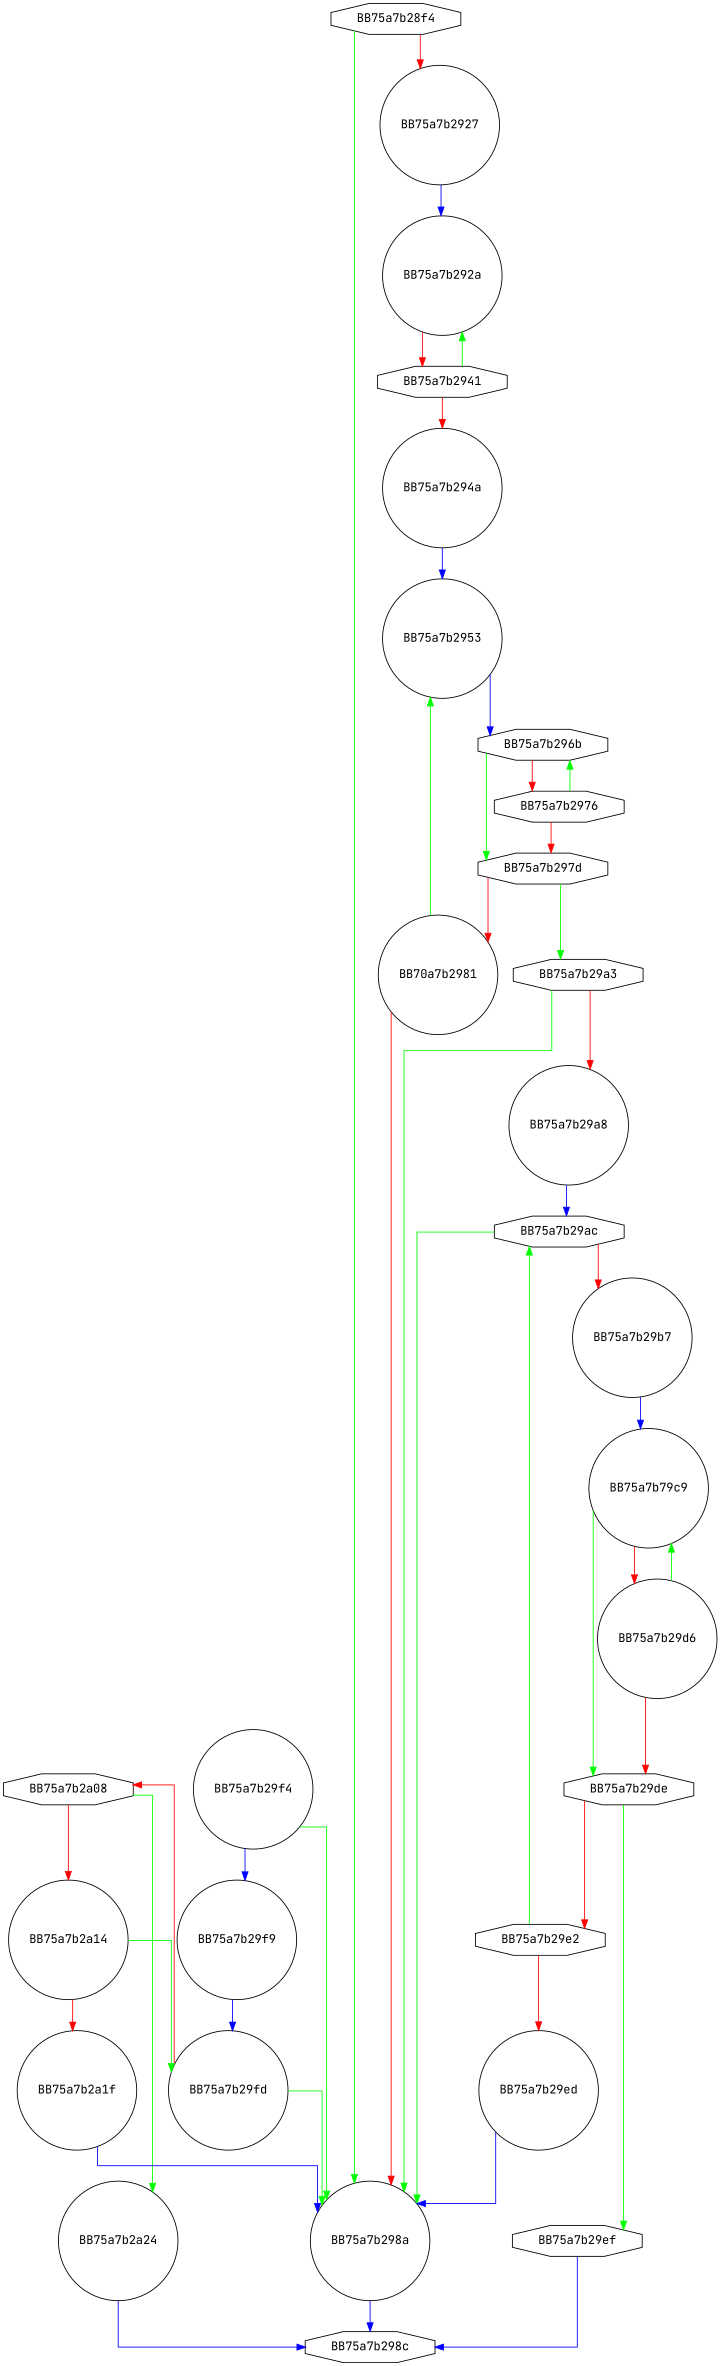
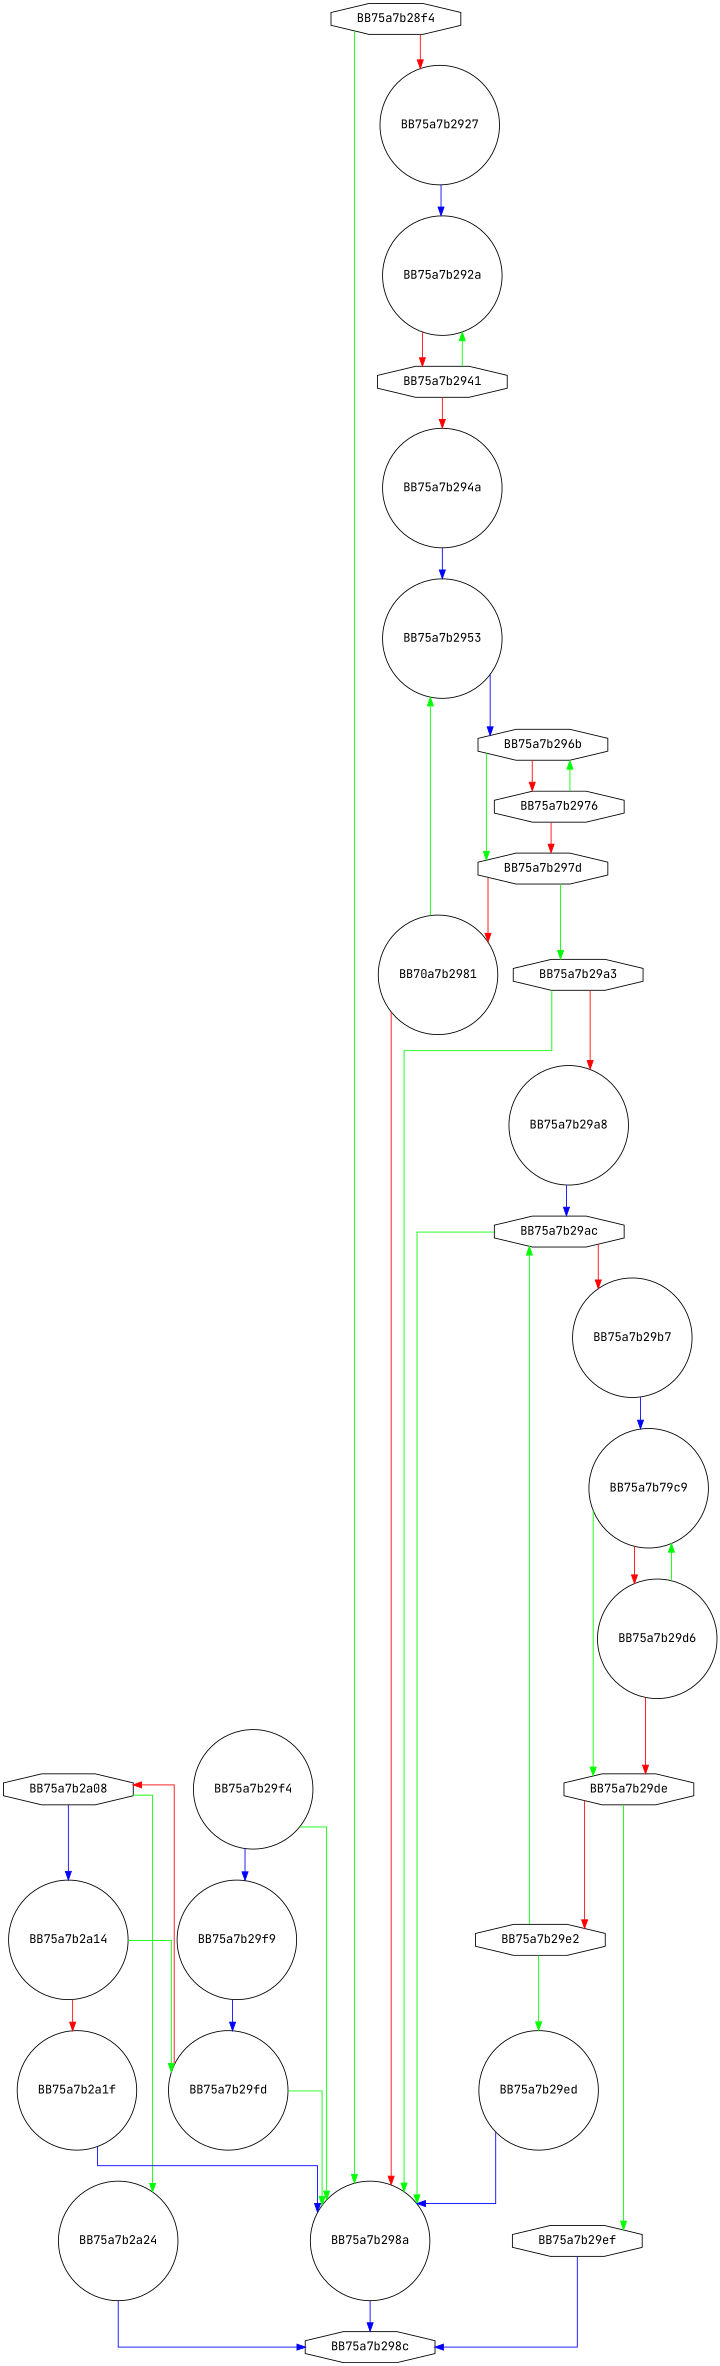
(68, 1838) -> (68, 1838)
(539, 1989) -> (539, 1989)
